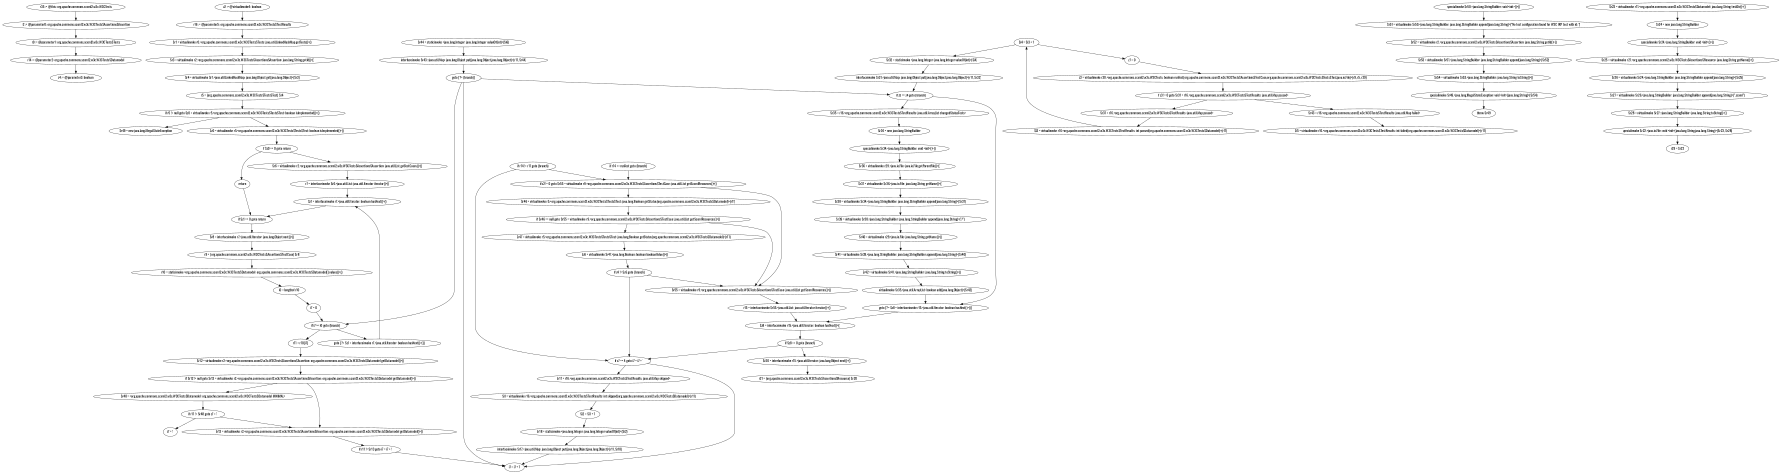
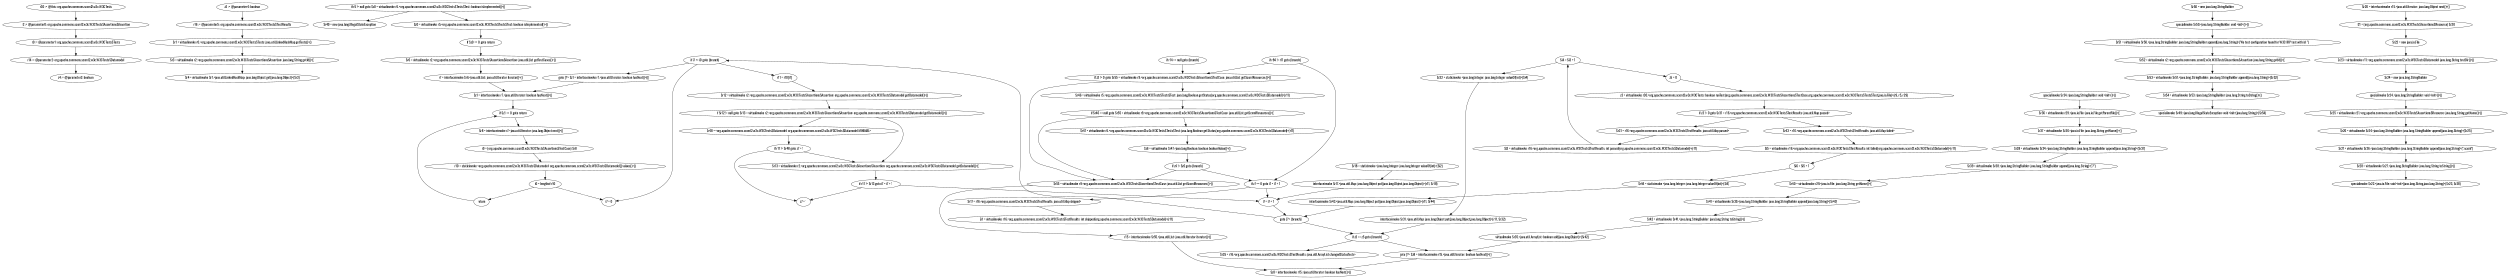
(76, 7) -> (76, 7)
(242, 7) -> (242, 7)
none -> (2212, 7)
none -> (2406, 43)
(1132, 60) -> (1673, 78)
(76, 78) -> (76, 78)
(242, 96) -> none
(911, 96) -> (1367, 237)
(1484, 113) -> none
(899, 131) -> none
(1677, 149) -> none
(246, 161) -> (512, 193)
(533, 166) -> (1285, 60)
(628, 166) -> (1183, 60)
none -> (1802, 166)
none -> (837, 194)
(464, 285) -> (1279, 210)
(319, 316) -> (673, 145)
(800, 343) -> none
(629, 361) -> (1266, 184)
(588, 414) -> none
